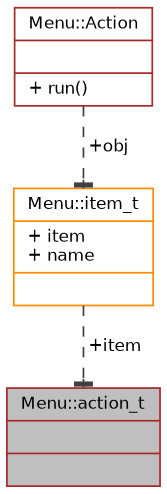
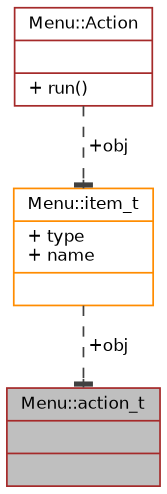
(57, 237) -> (57, 237)
(113, 347) -> (107, 347)
